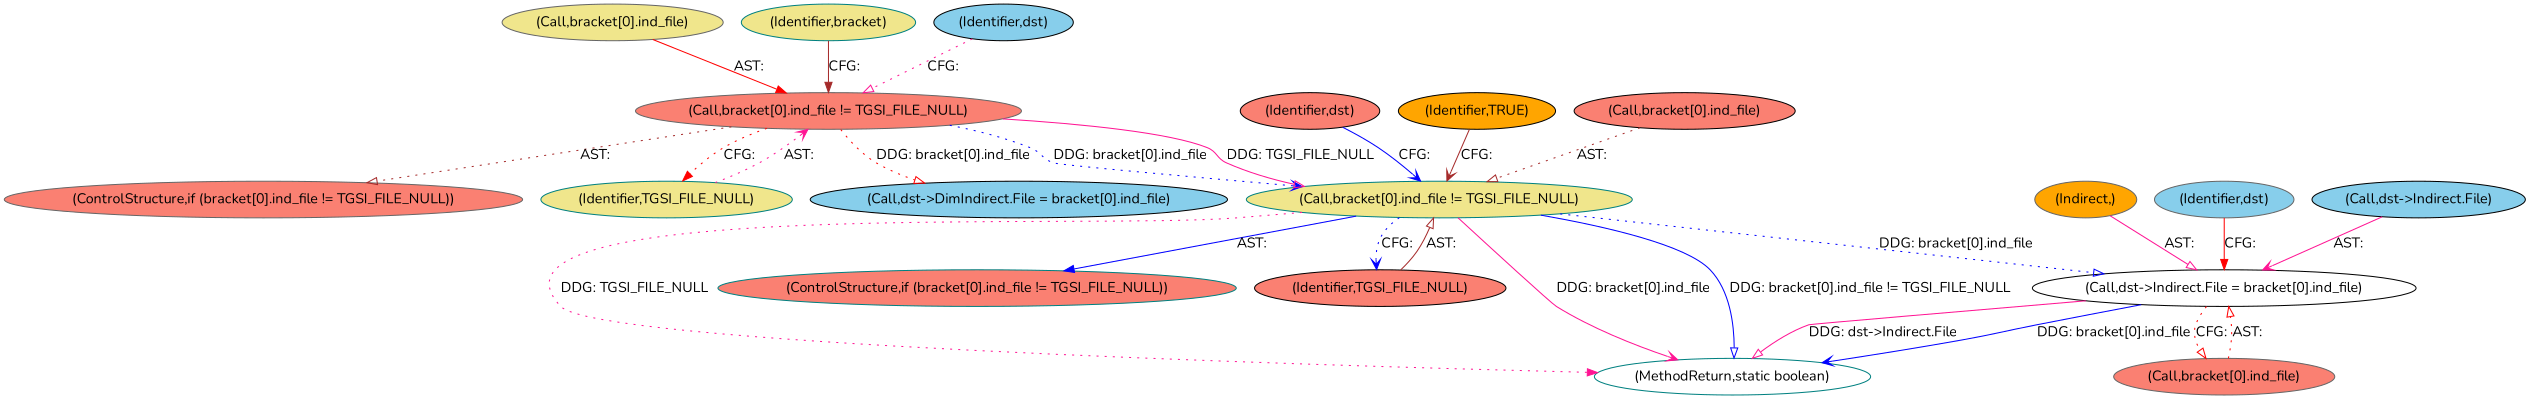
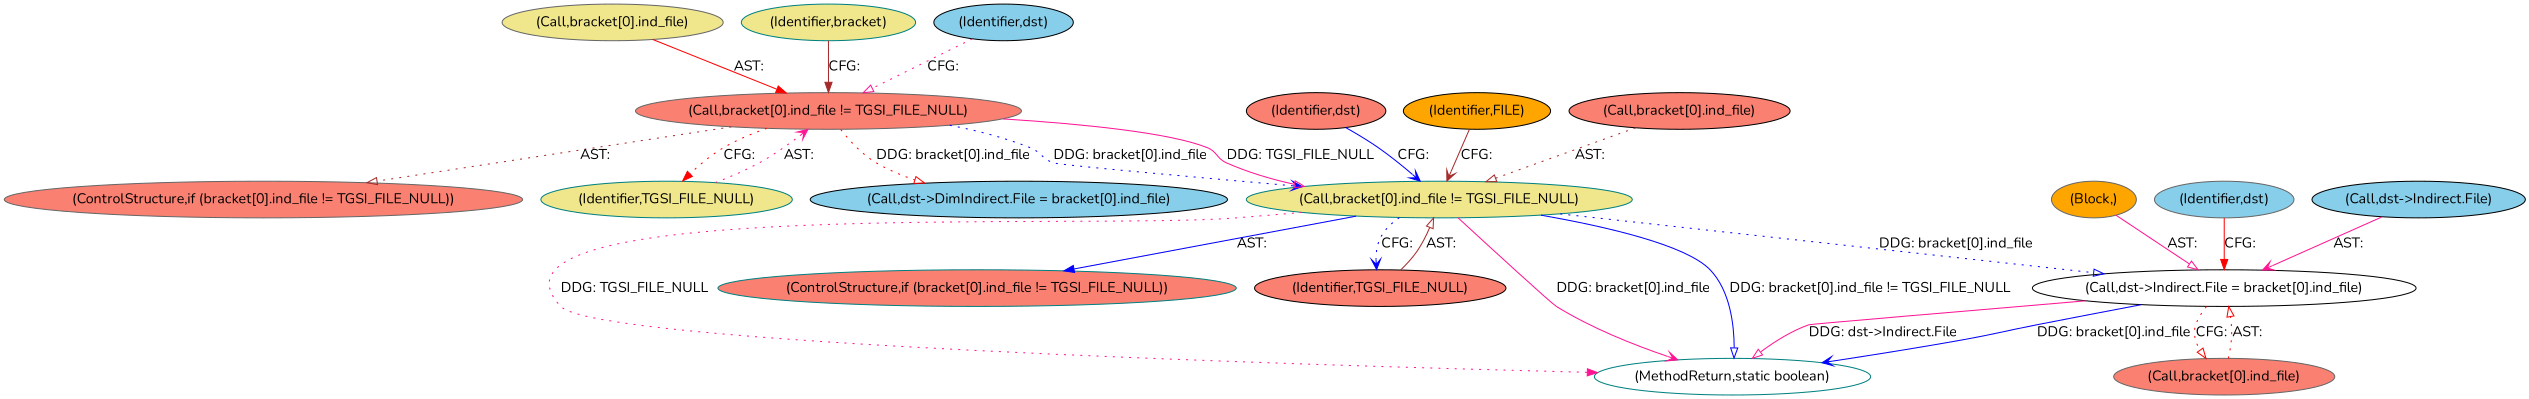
(1477, 111) -> (1477, 111)
(2086, 200) -> (2094, 200)
